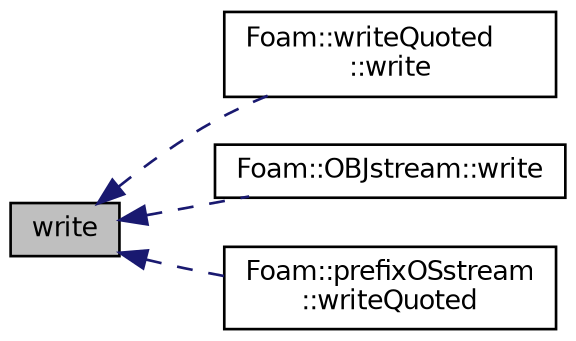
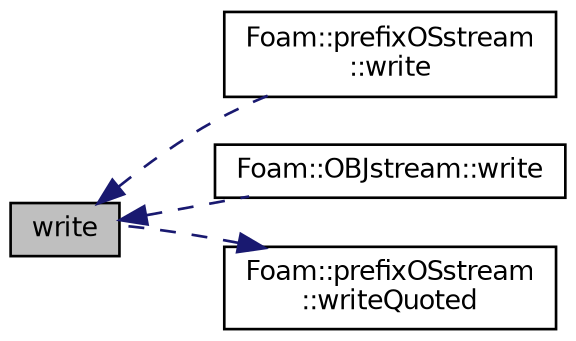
(390, 54) -> (390, 54)
(185, 268) -> (179, 233)
